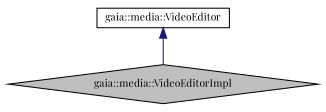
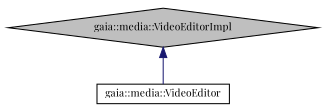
(163, 51) -> (163, 71)
